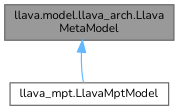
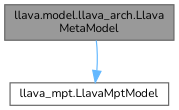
(82, 67) -> (97, 55)
